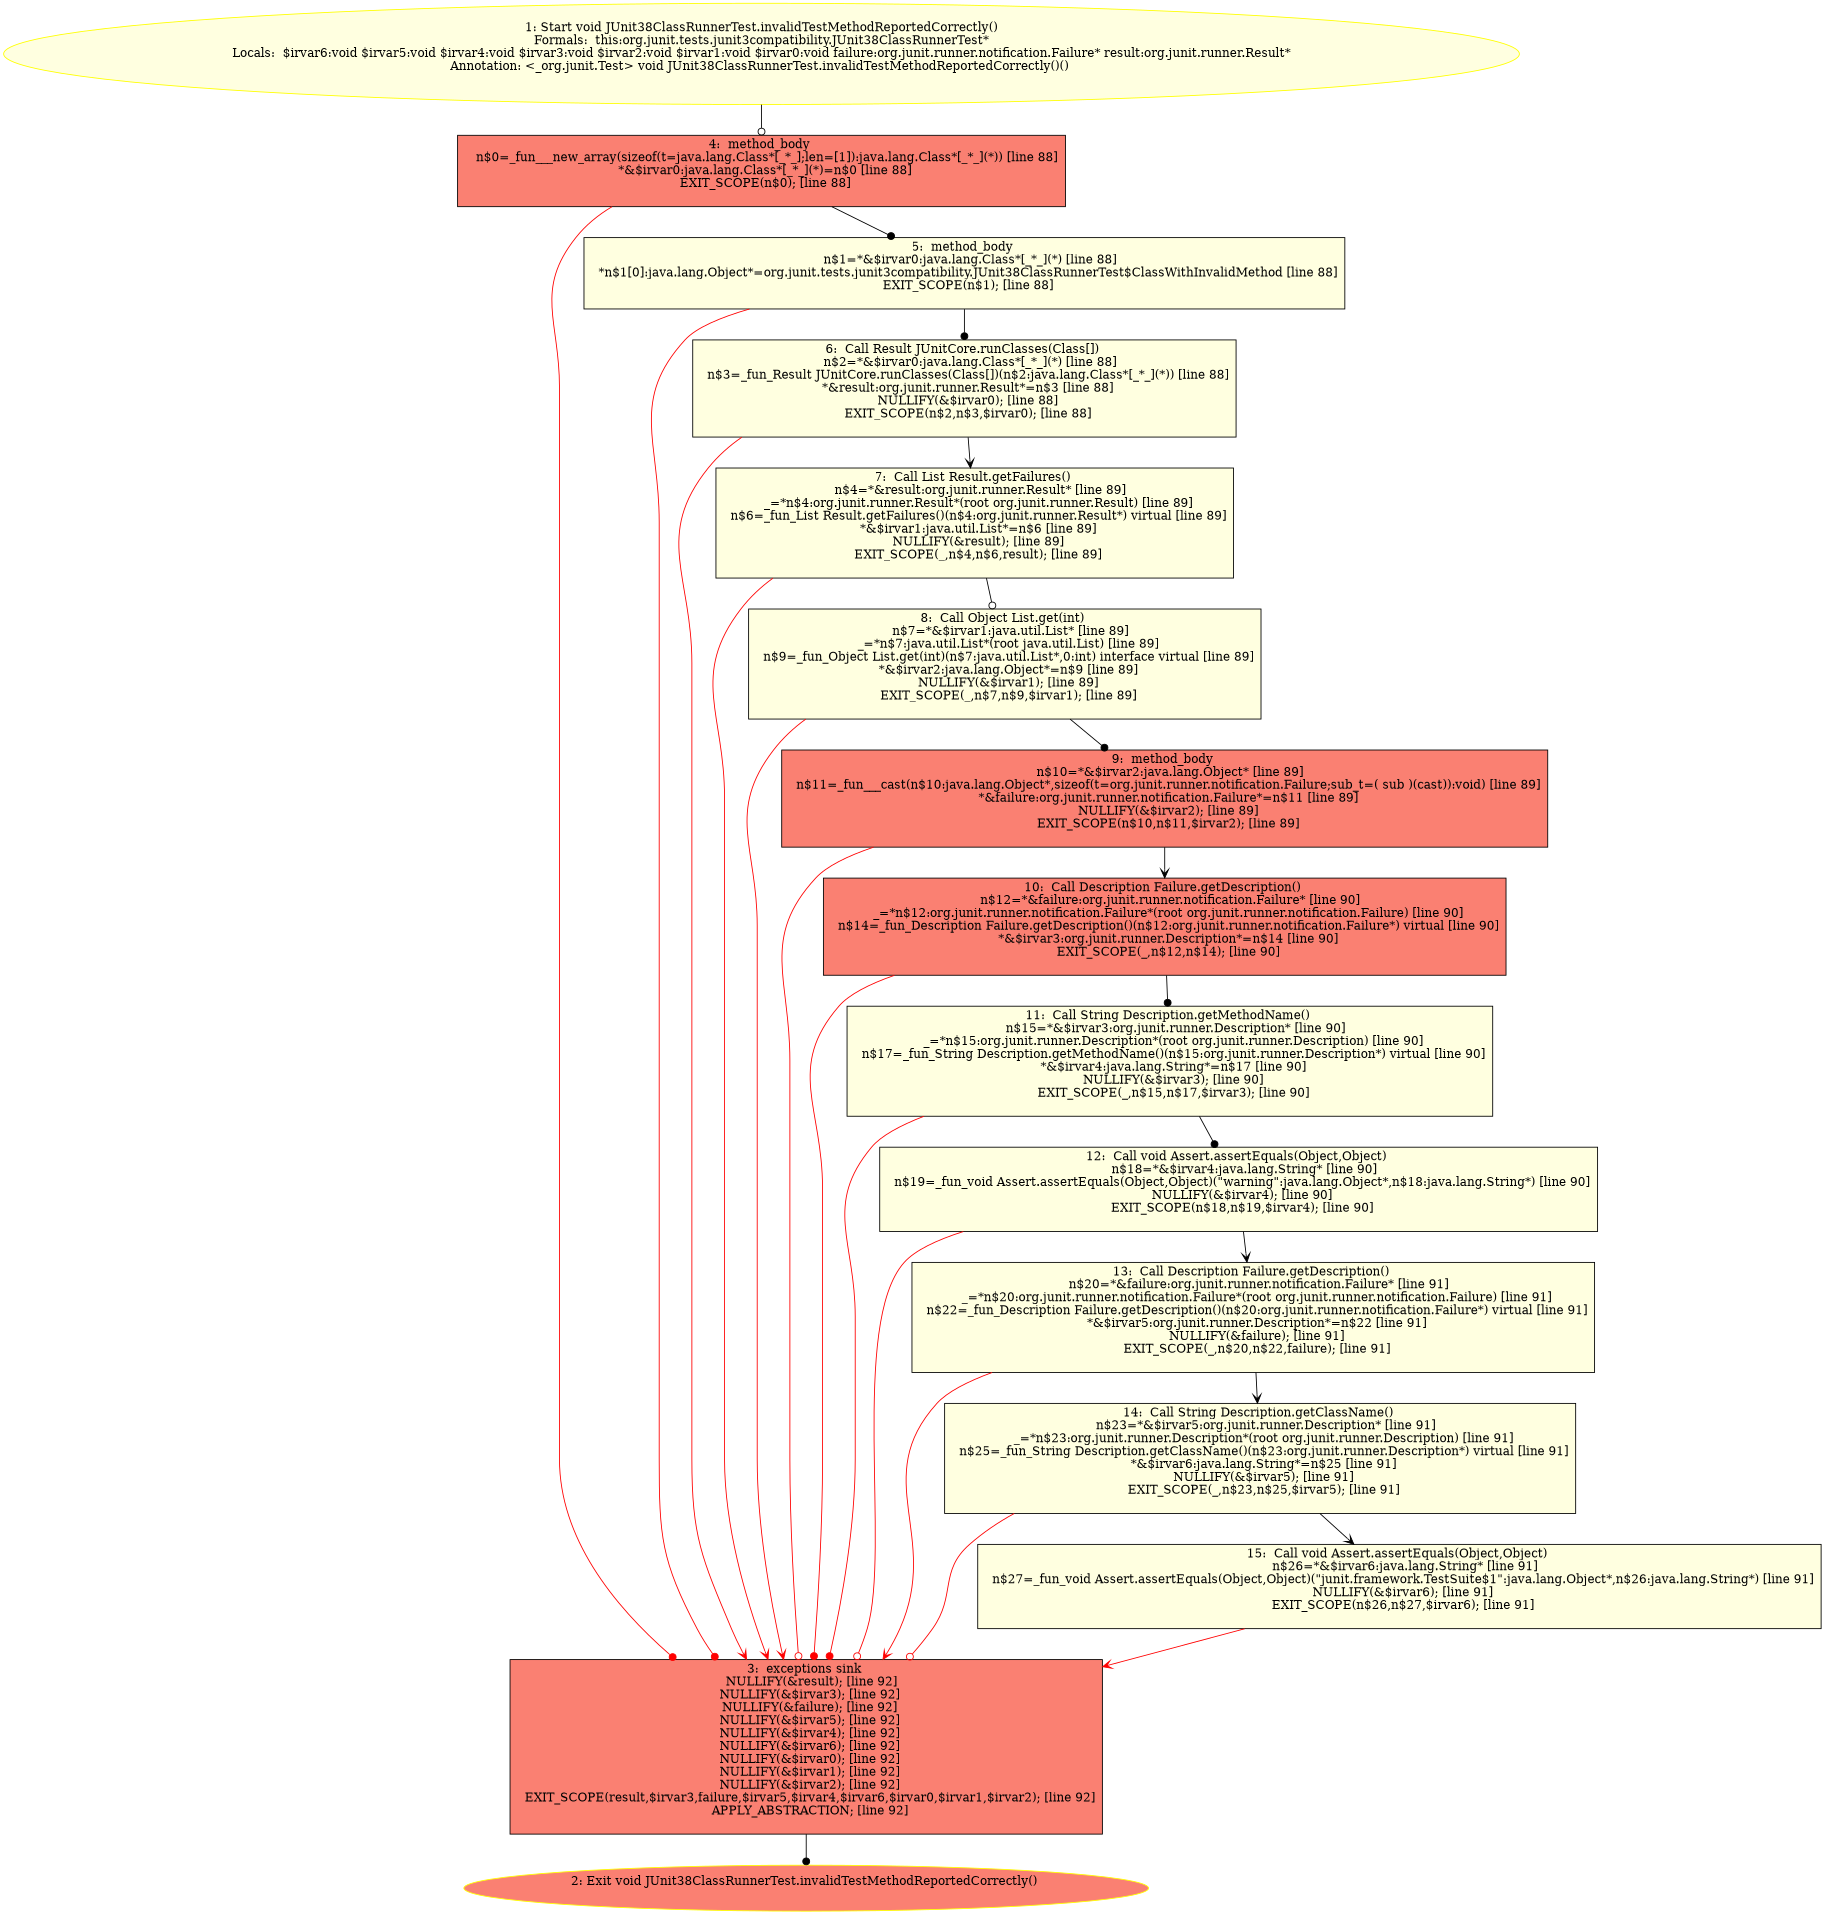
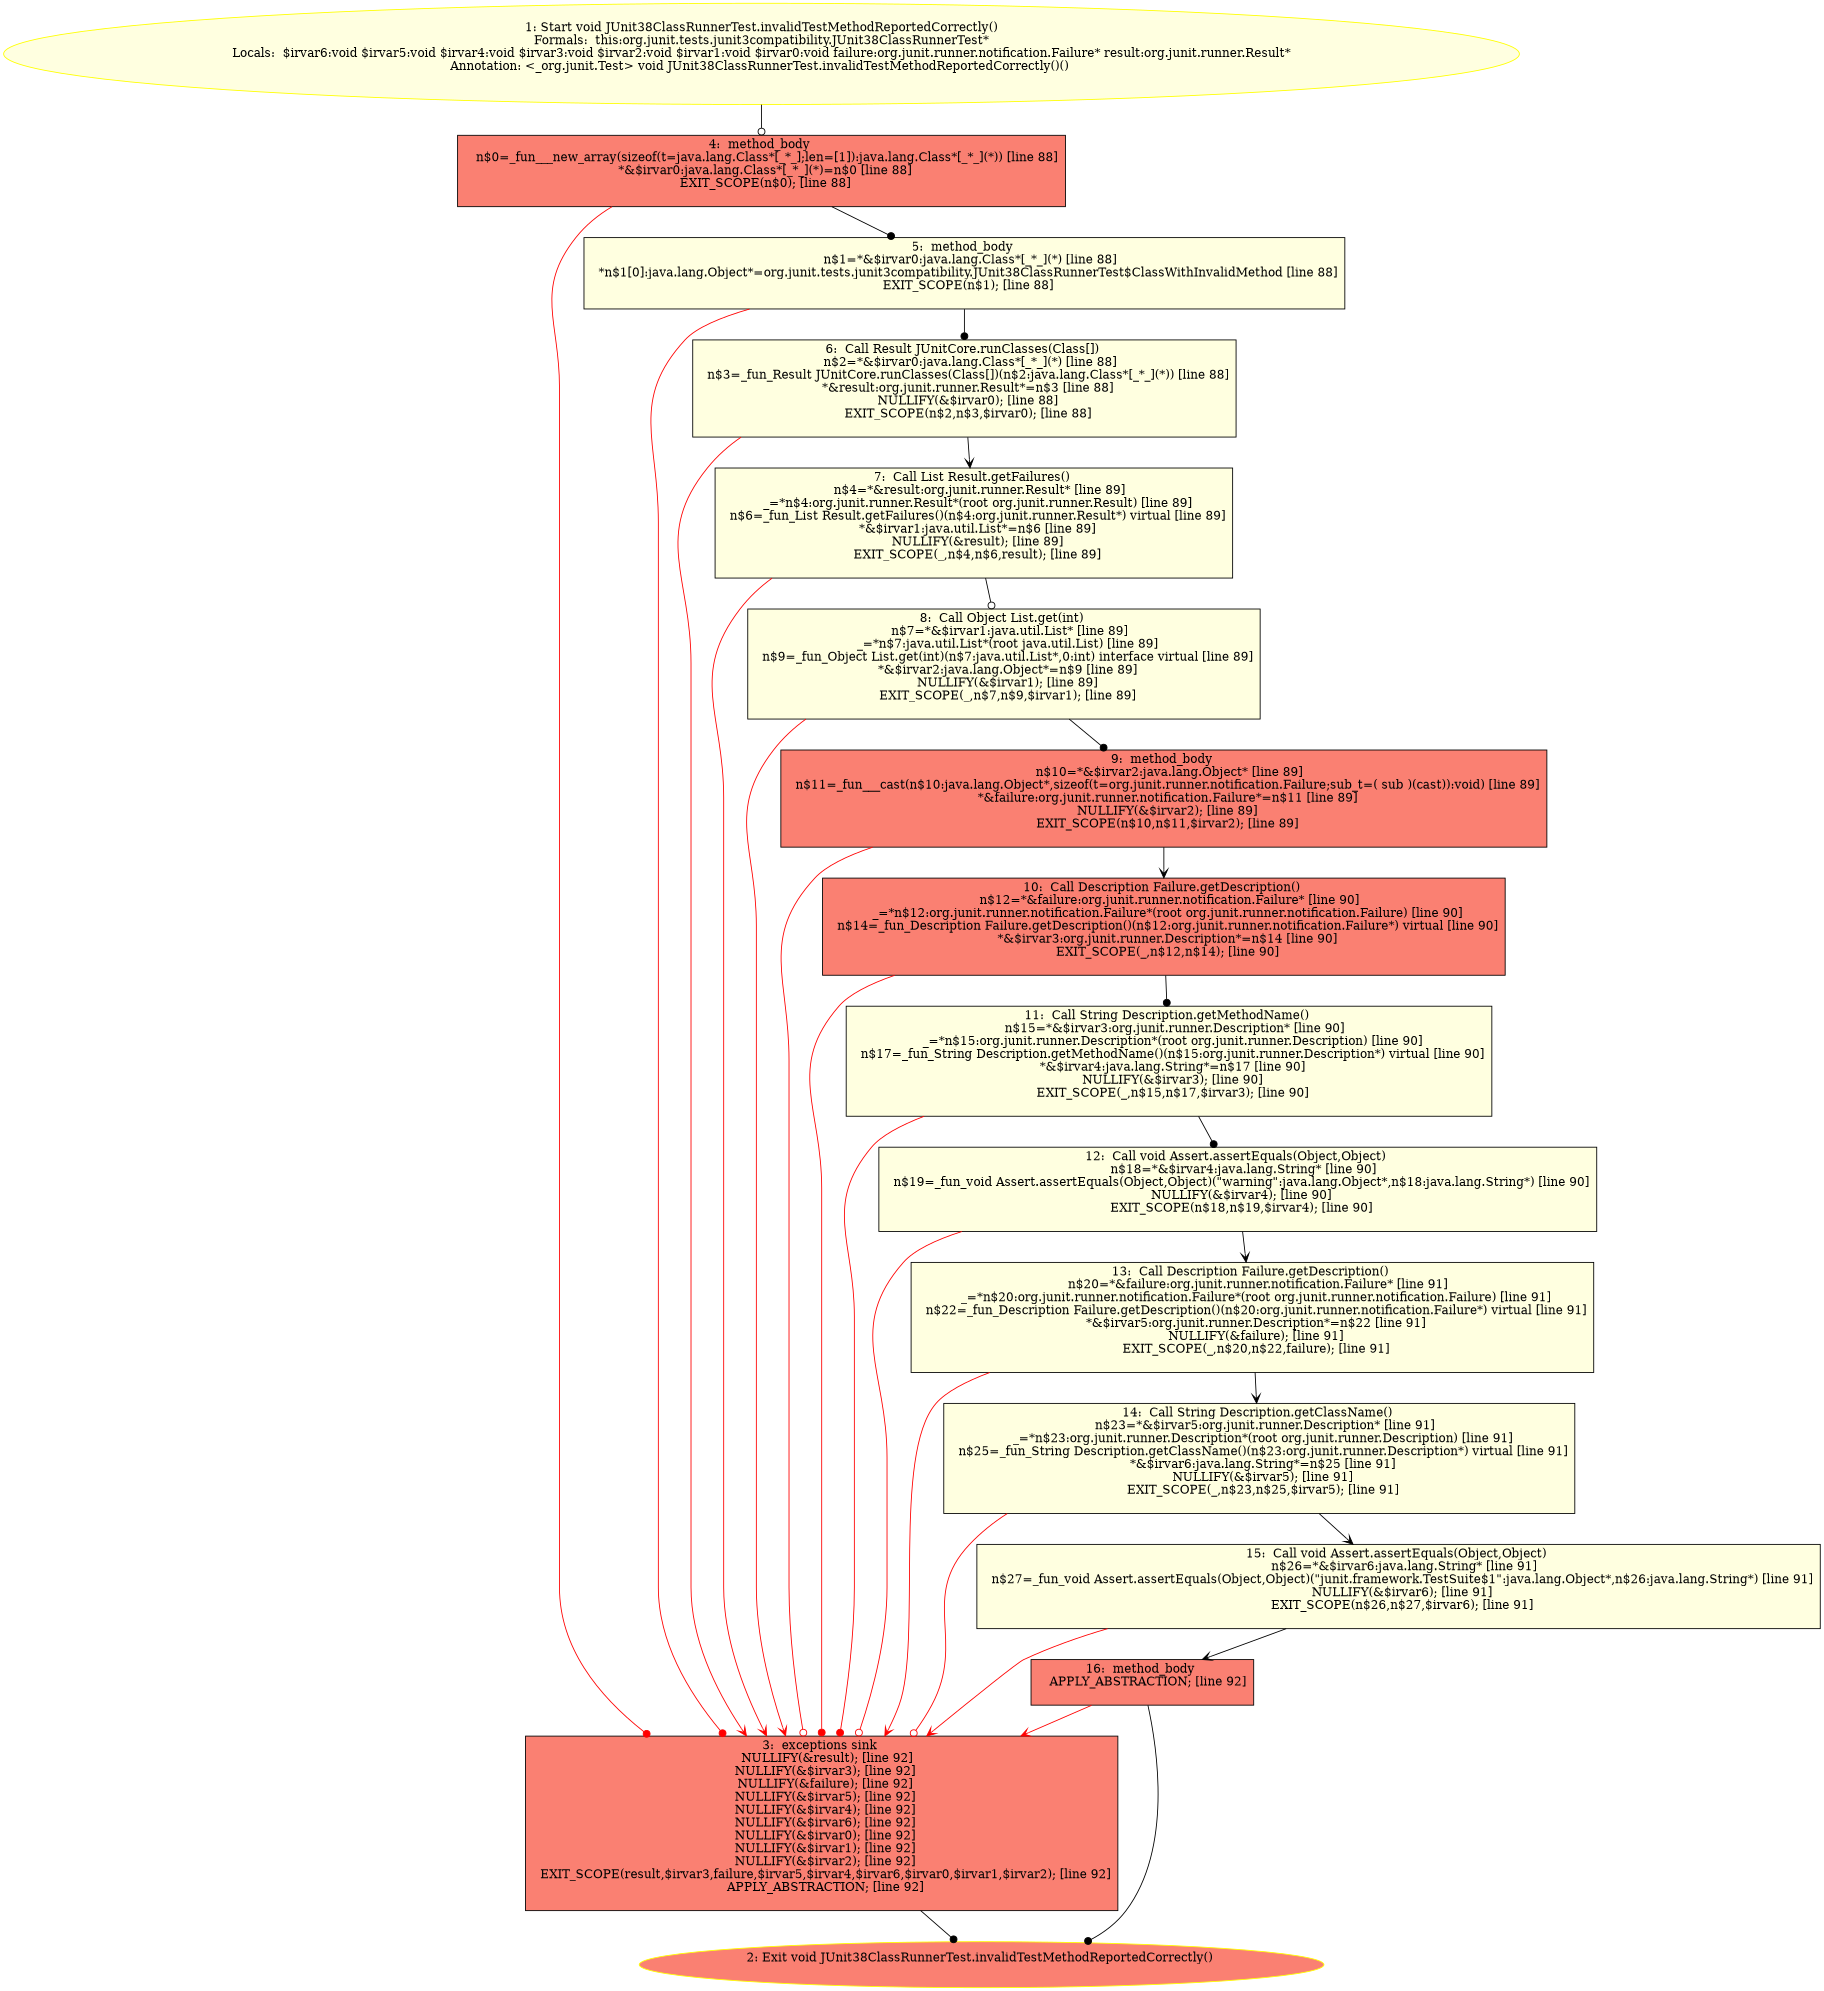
none -> (1142, 1682)
